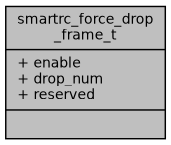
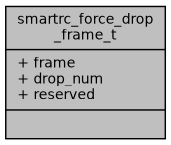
(50, 63) -> (47, 63)
